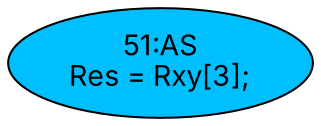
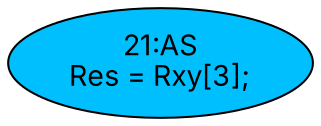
(161, 63) -> (161, 63)
